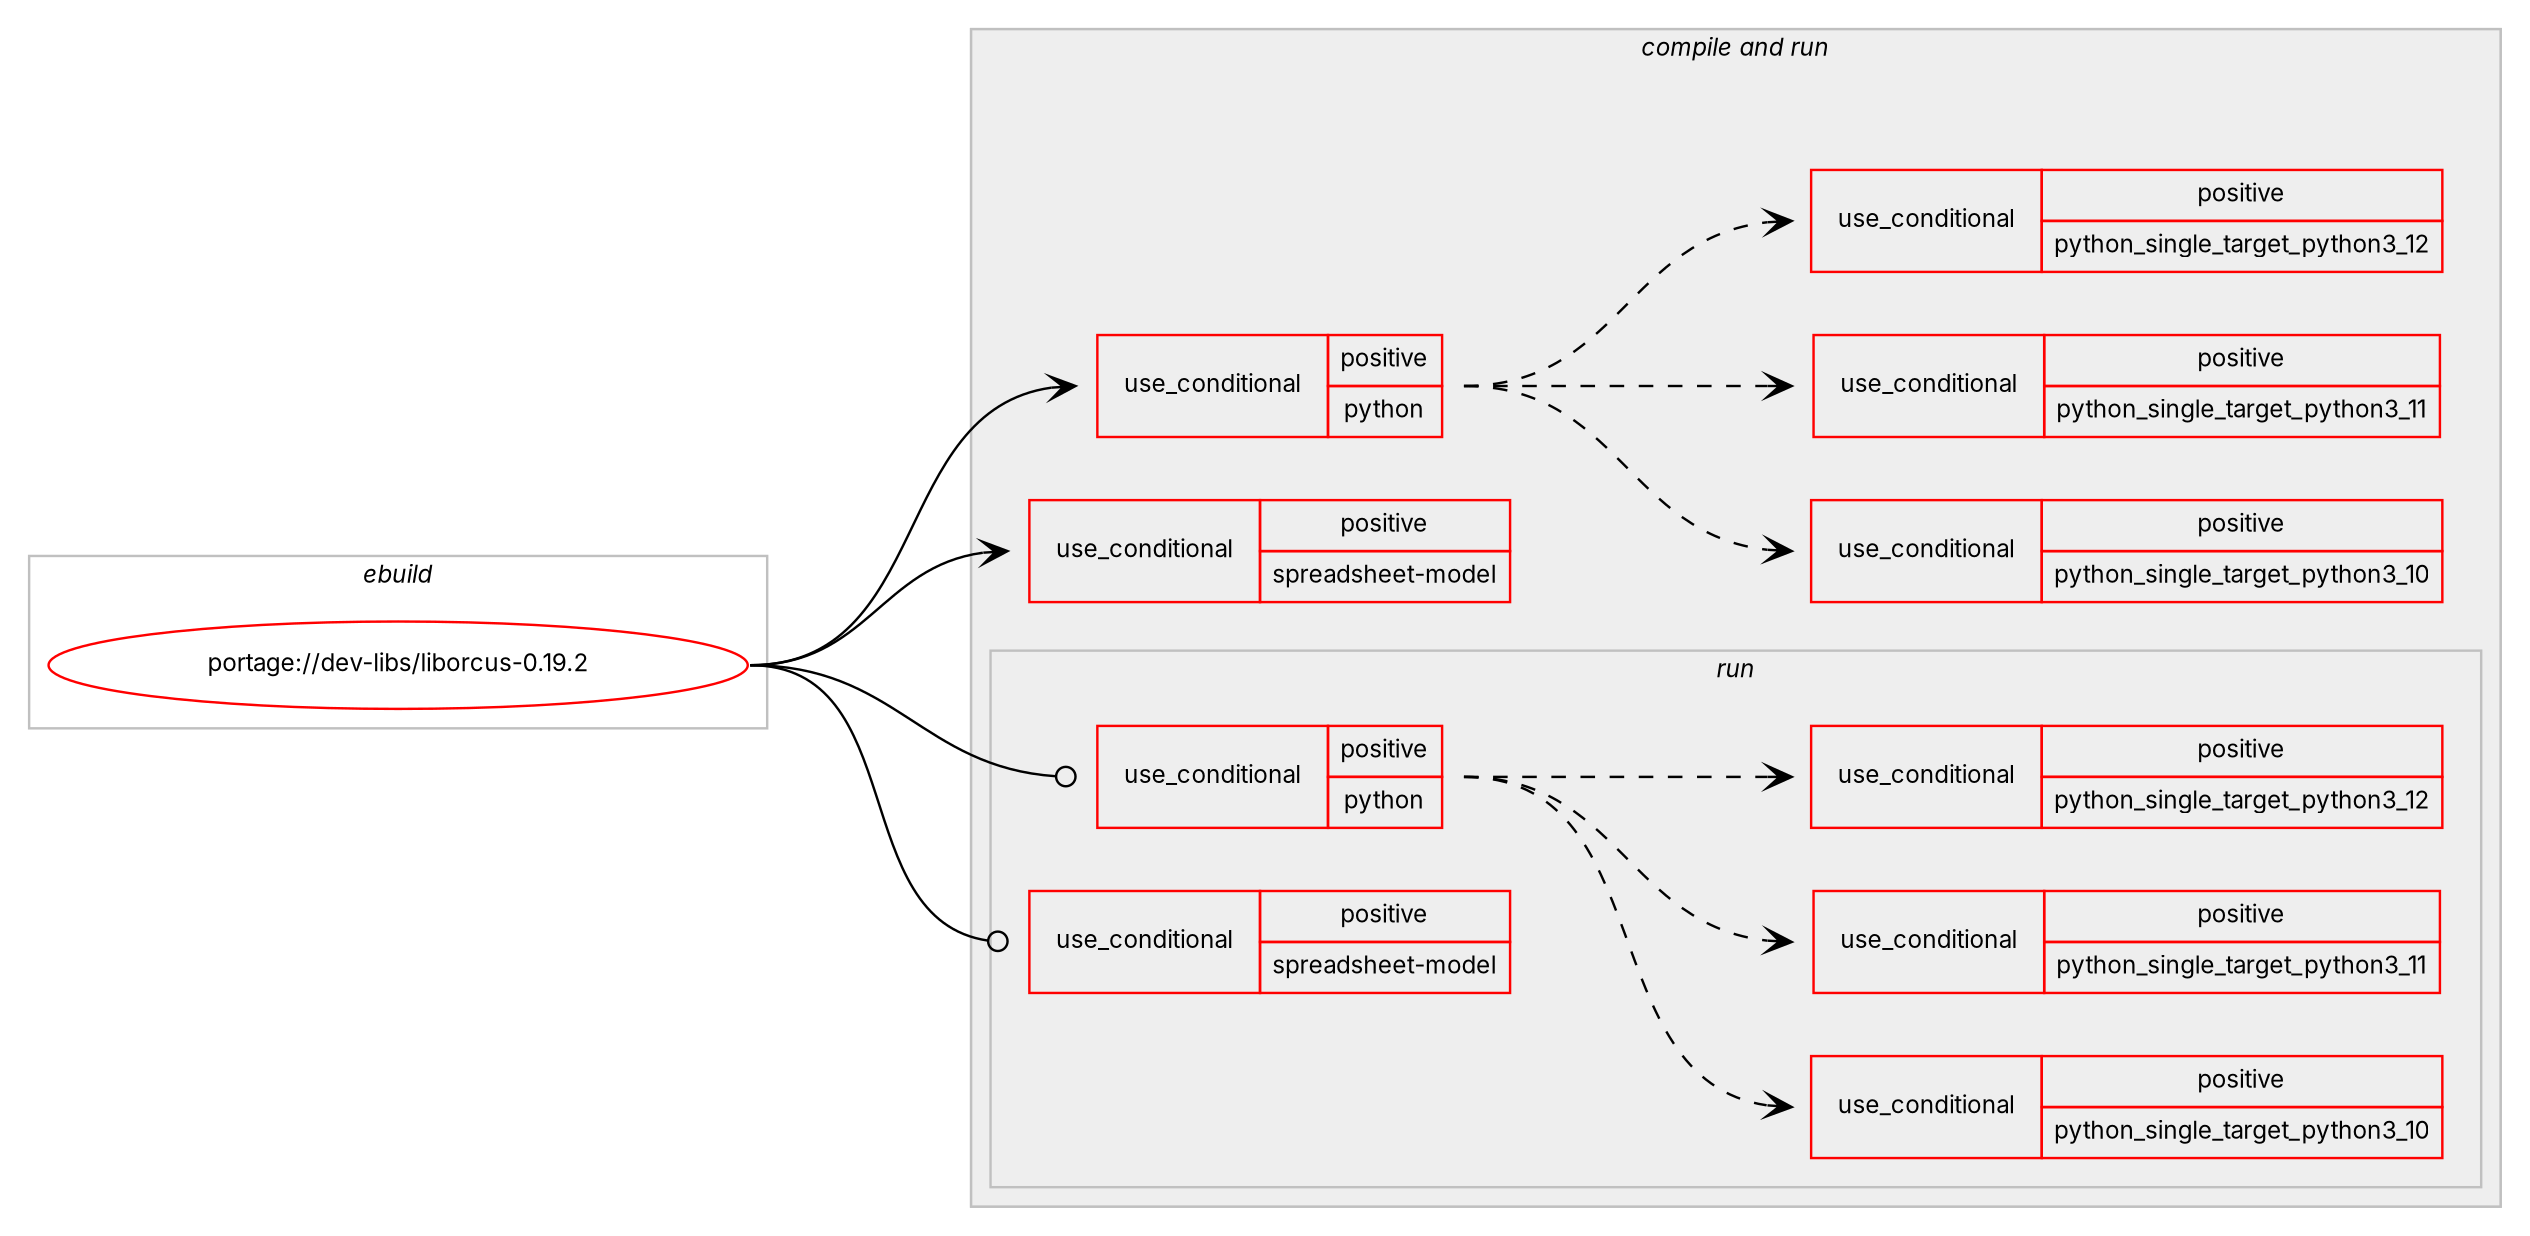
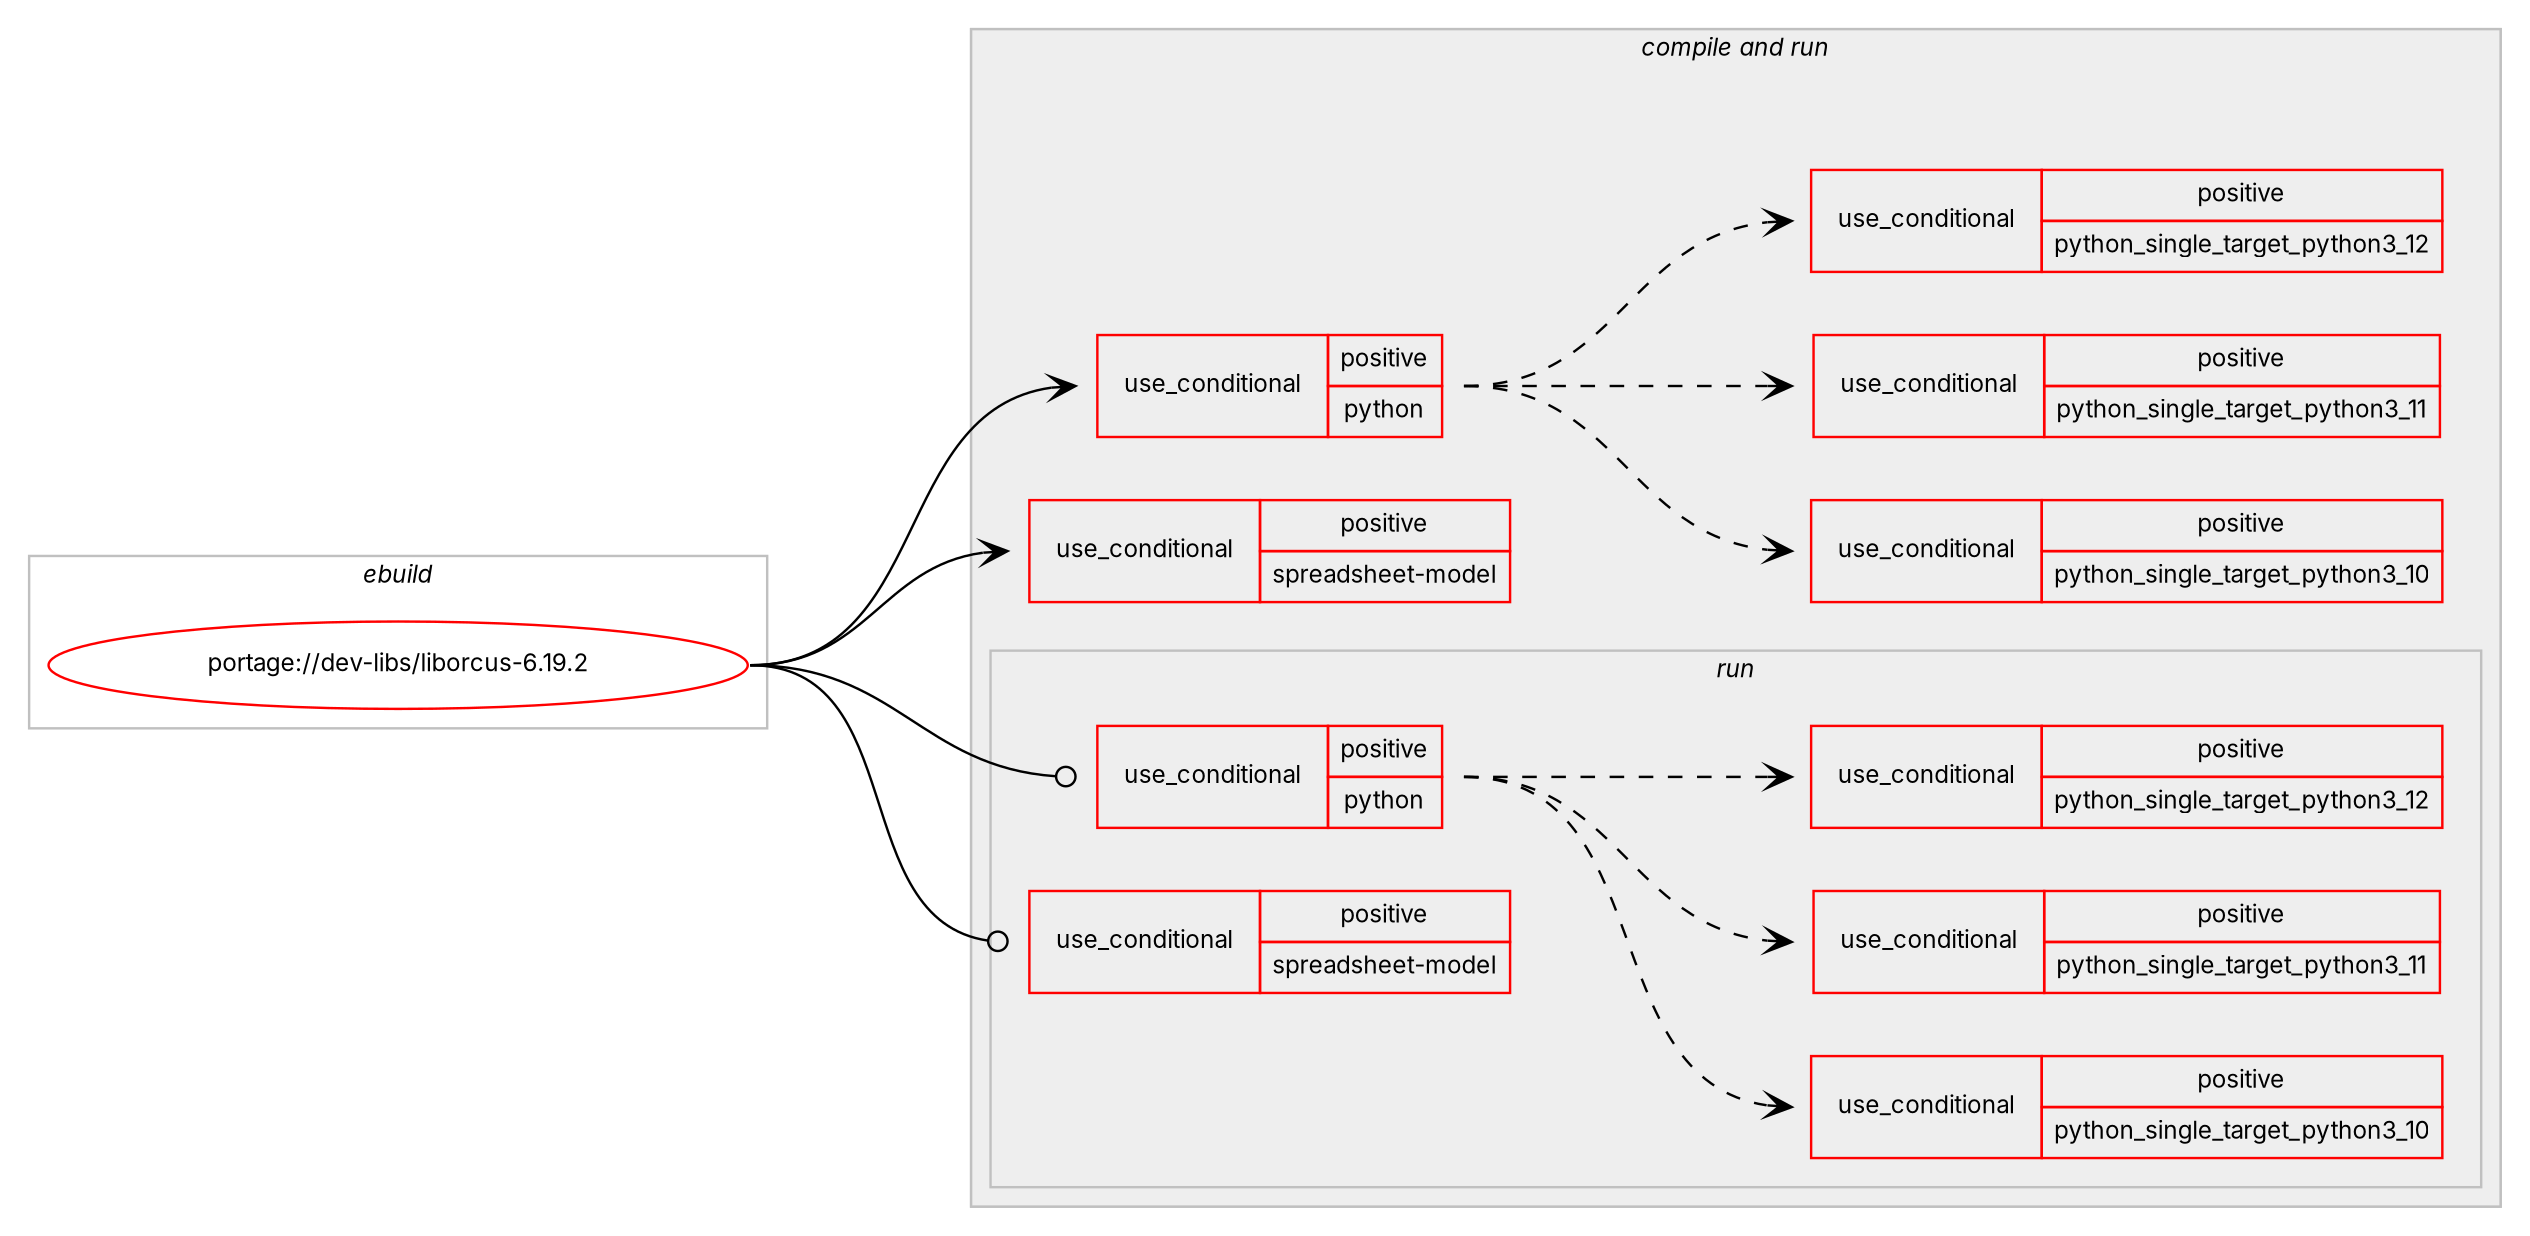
(398, 665) -> (398, 665)
